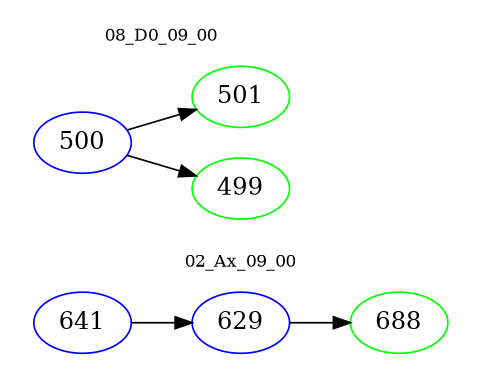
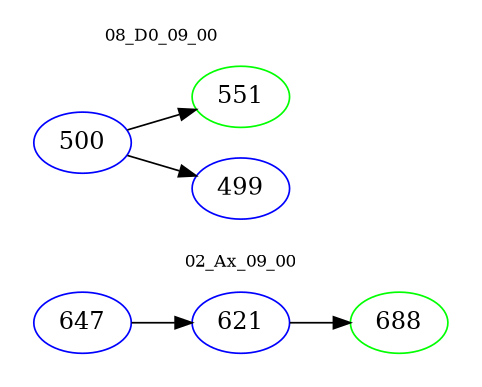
(241, 97) -> (241, 97)
(241, 189) -> (241, 189)
(83, 323) -> (83, 323)
(241, 323) -> (241, 323)
